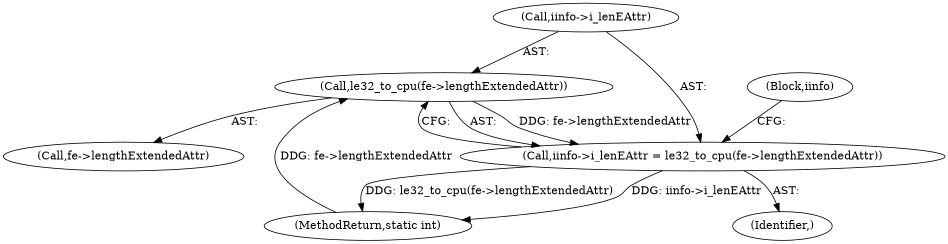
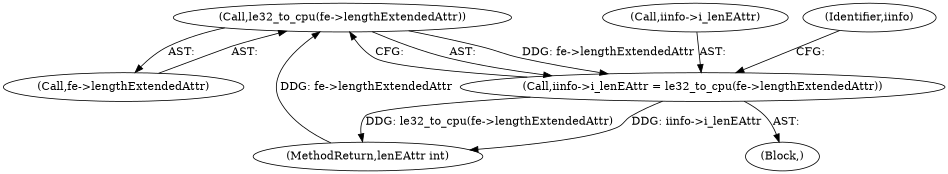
(519, 50) -> (218, 51)
(800, 87) -> (870, 18)
(368, 226) -> (368, 157)
(782, 226) -> (782, 157)
